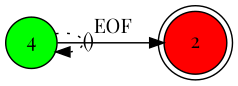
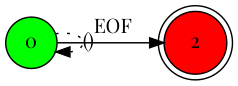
(31, 43) -> (31, 43)
